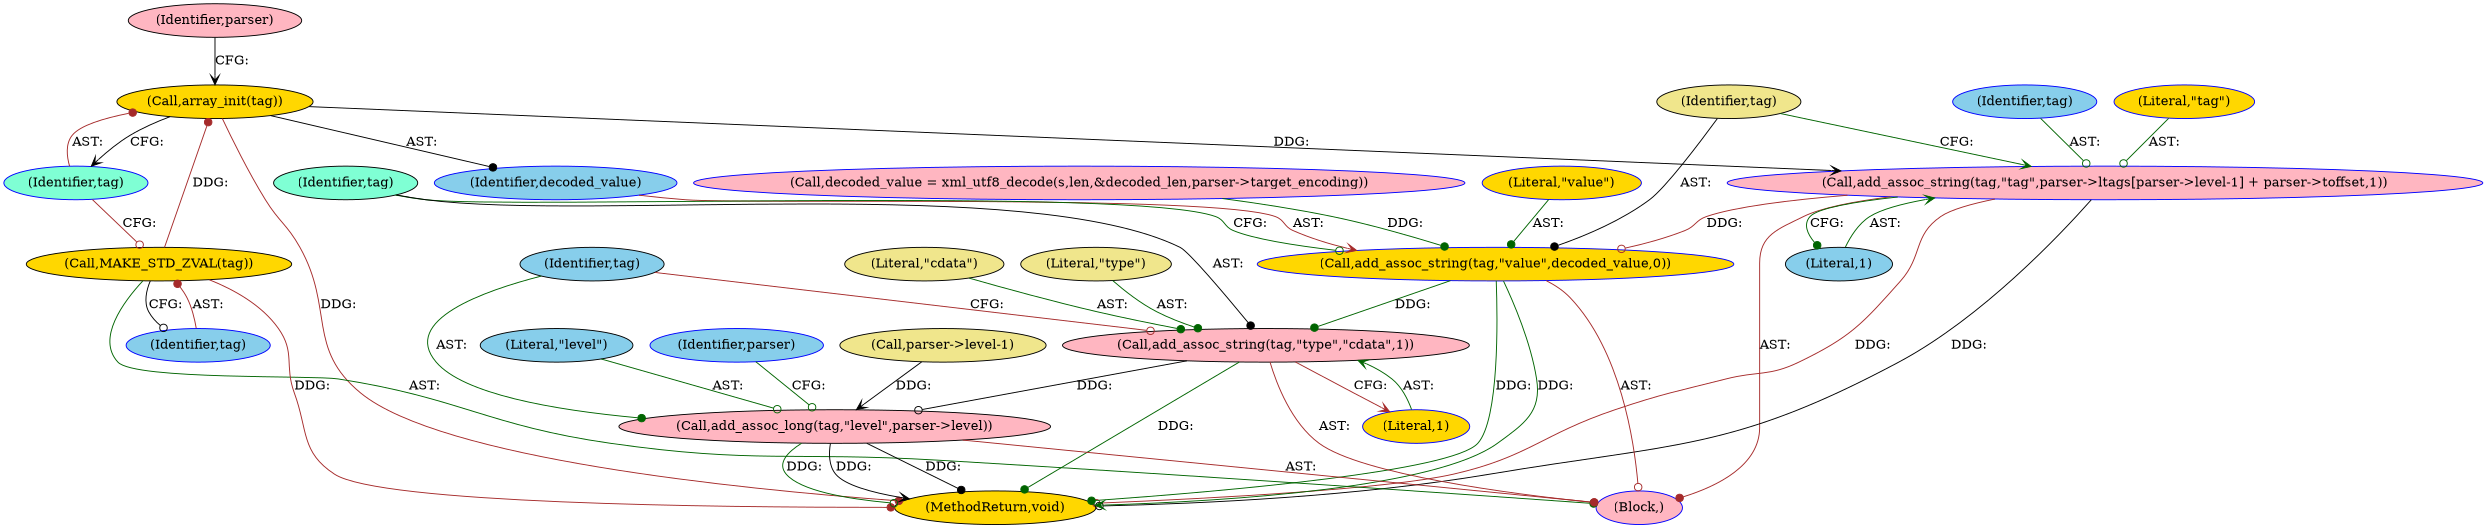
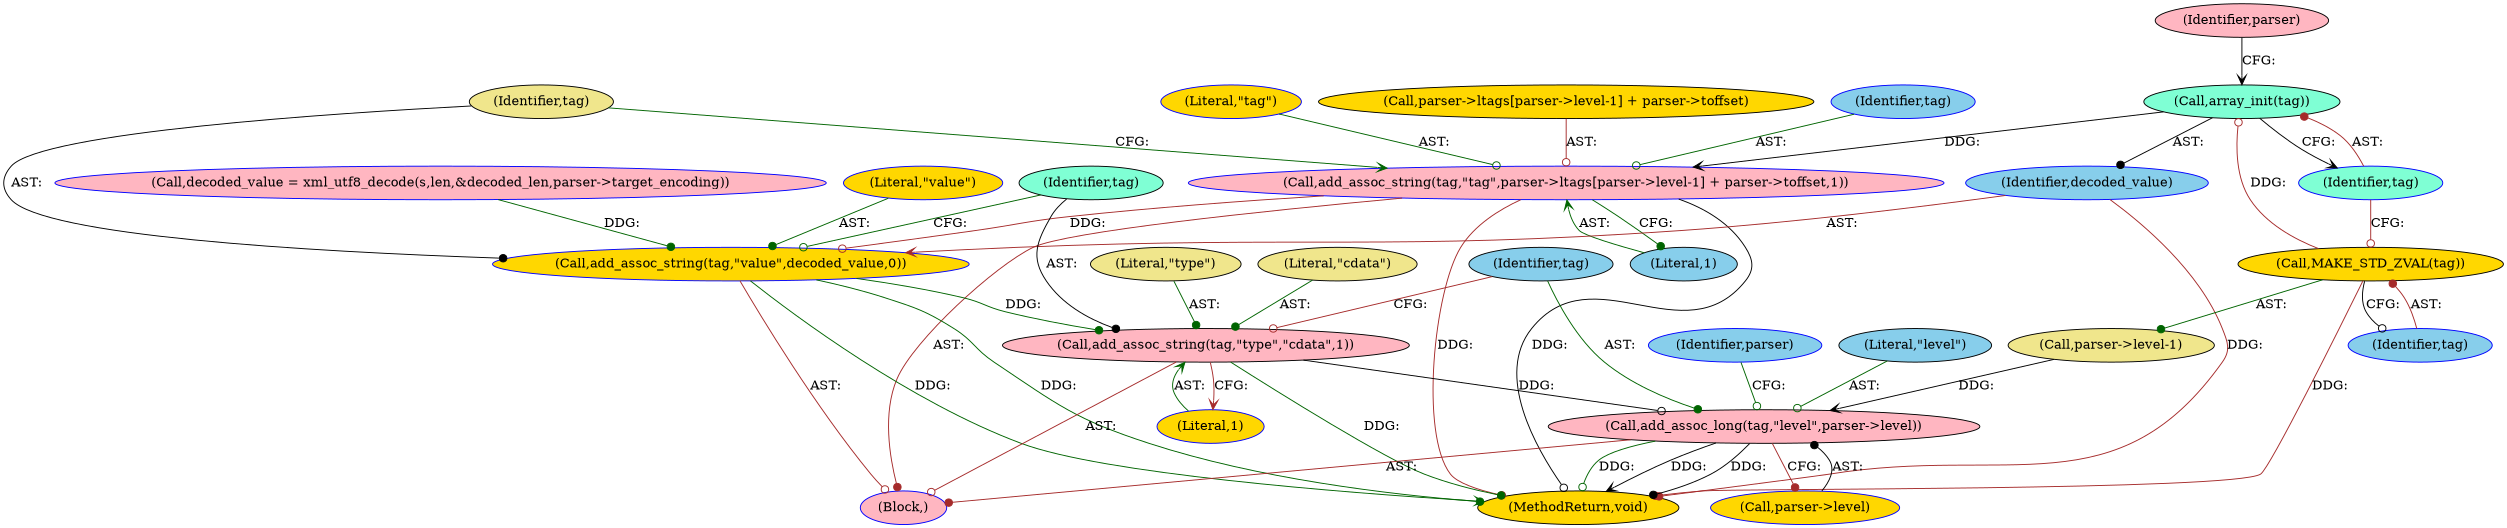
(215, 102) -> (2242, 102)
none -> (1566, 102)
(186, 187) -> (2253, 203)
(469, 439) -> (2063, 461)
(803, 456) -> (2244, 304)
none -> (1805, 508)
